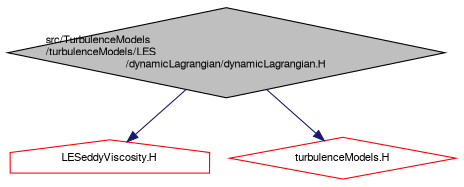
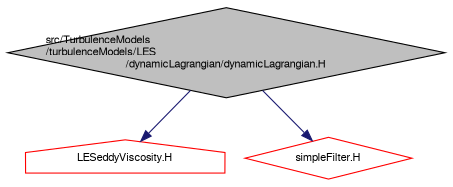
(343, 158) -> (328, 158)
